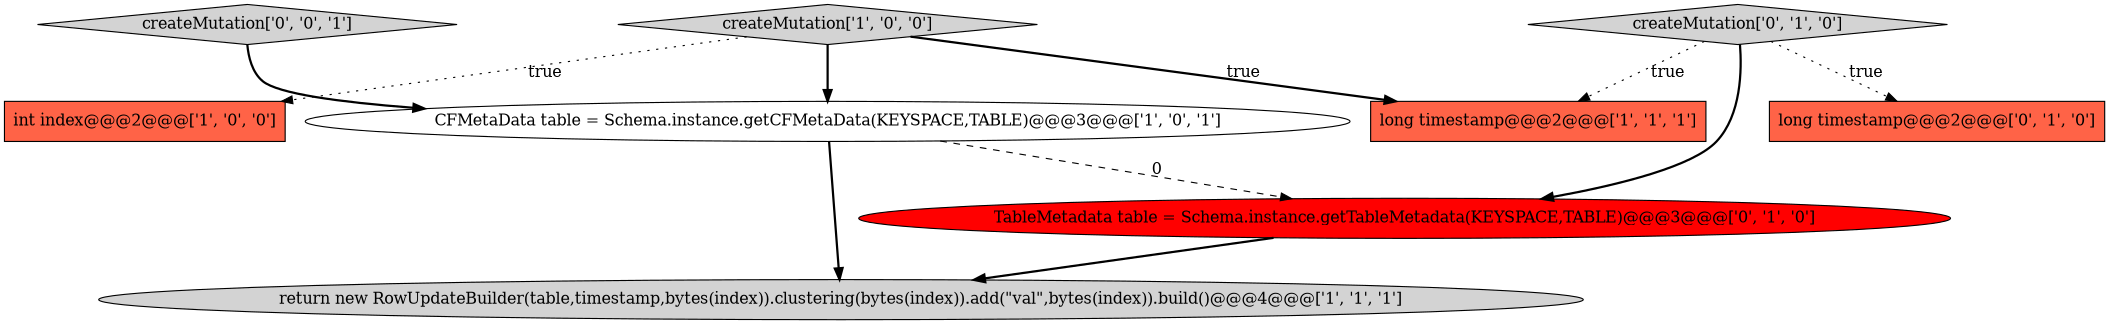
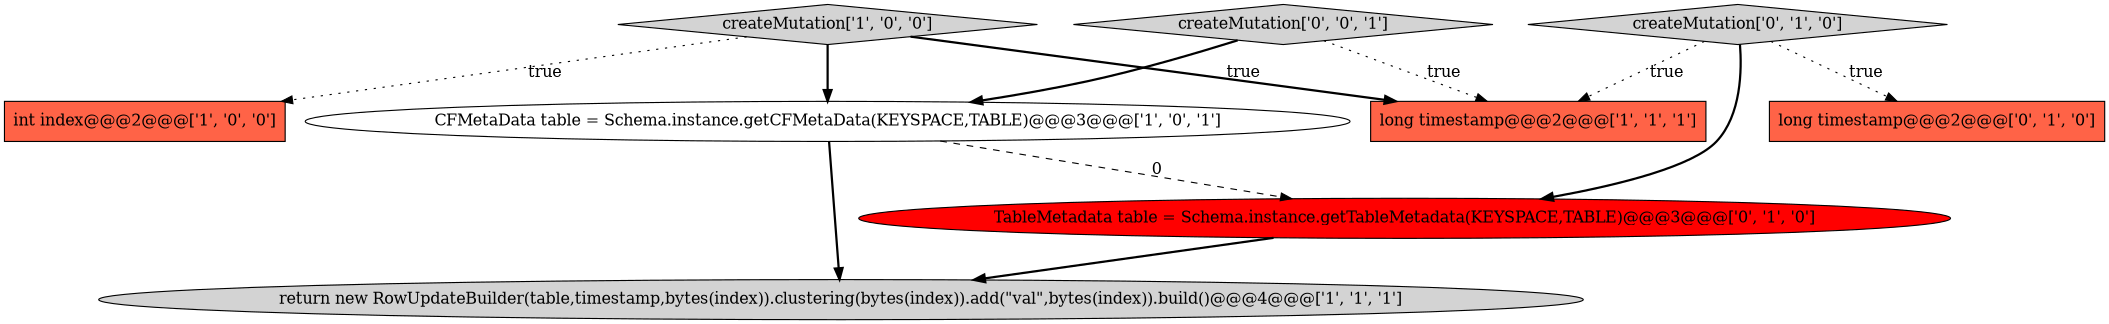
none -> (1400, 69)
